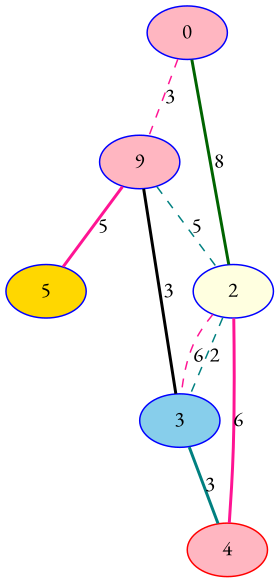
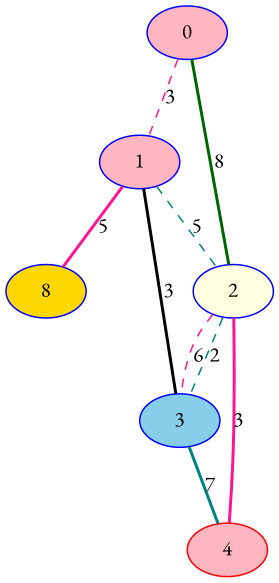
(140, 162) -> (140, 162)
(46, 291) -> (46, 291)
(239, 421) -> (239, 421)
(210, 485) -> (210, 485)
